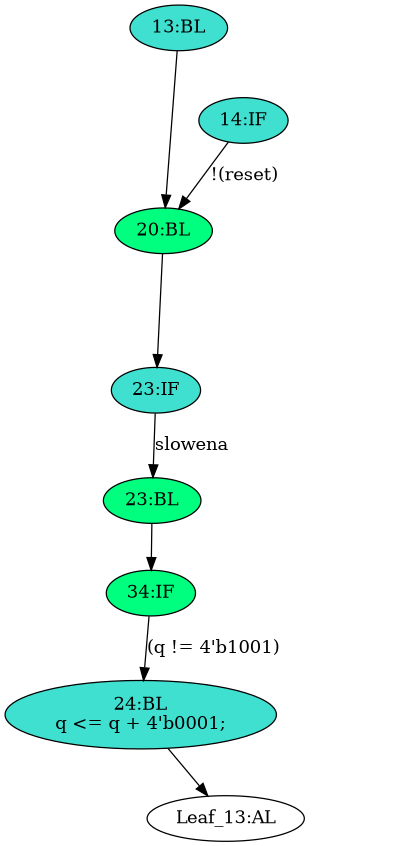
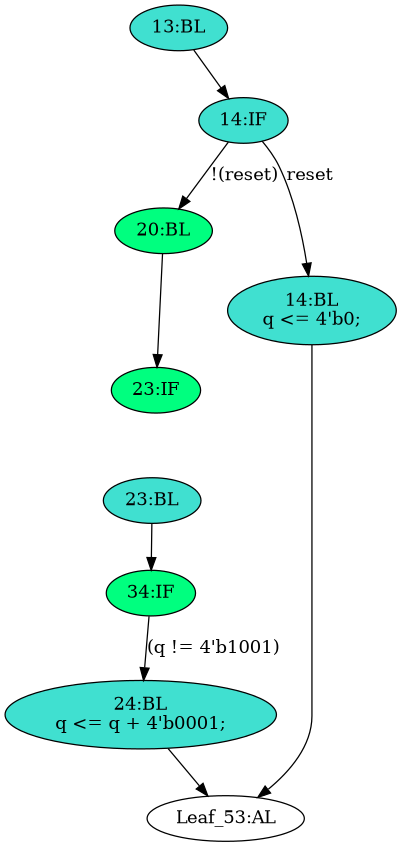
(172, 123) -> (207, 69)
none -> (312, 311)
(156, 390) -> (156, 390)
(154, 439) -> none
(152, 501) -> (152, 501)
(226, 819) -> (226, 819)
